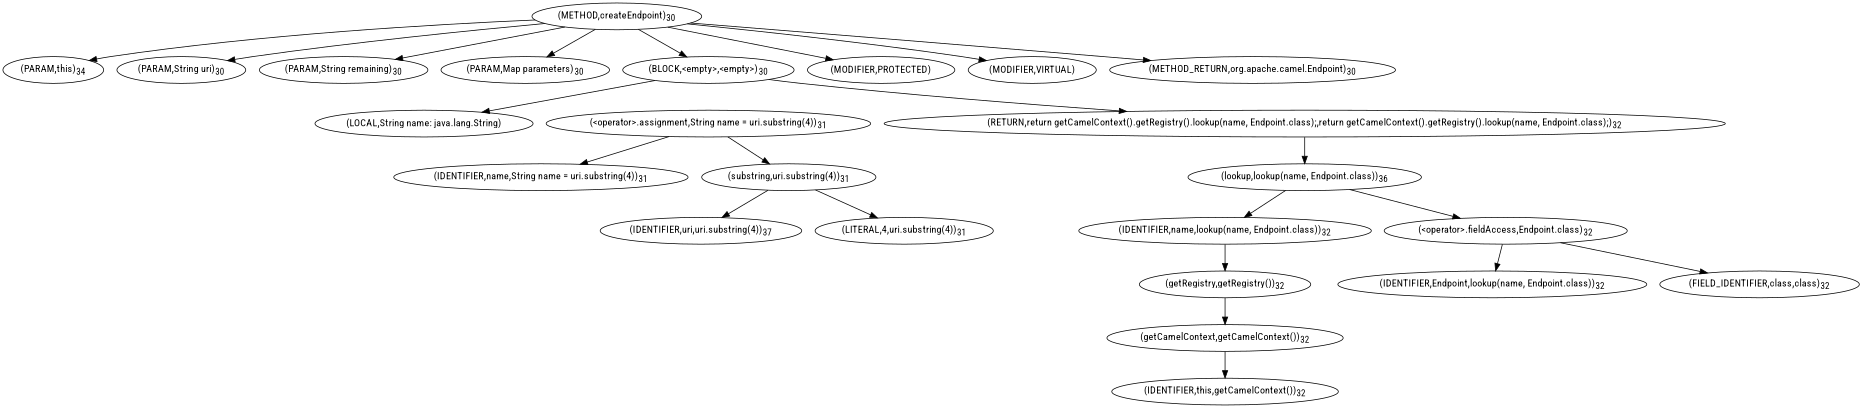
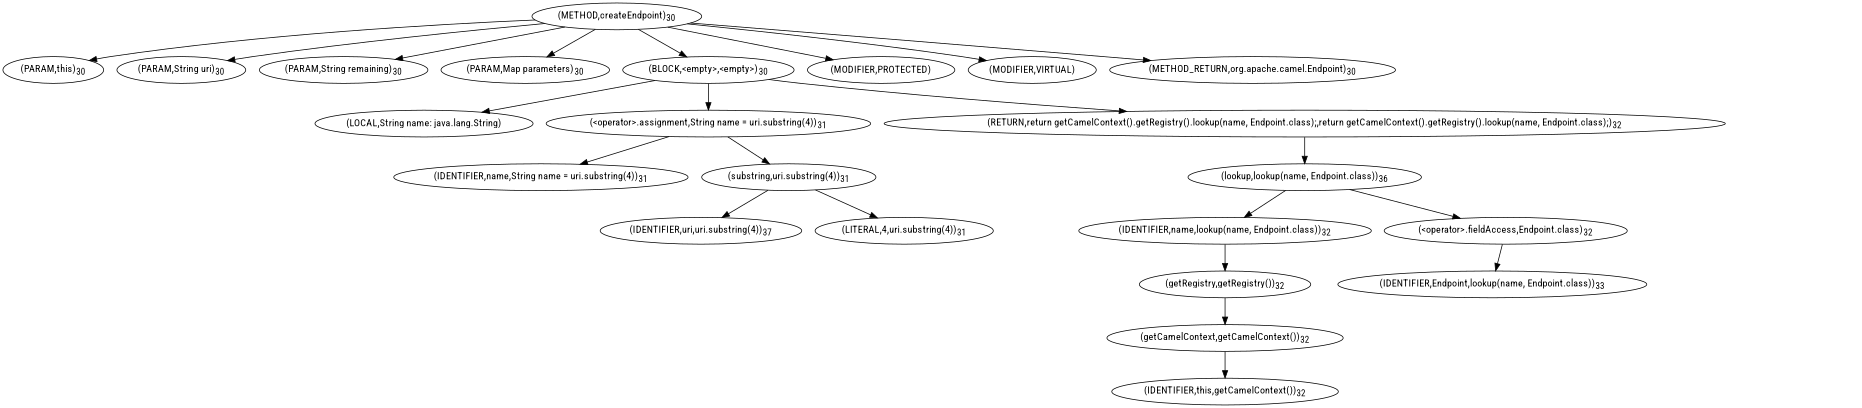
(81, 69) -> (81, 69)
none -> (708, 93)
(1600, 283) -> (1600, 283)
(1760, 284) -> none
